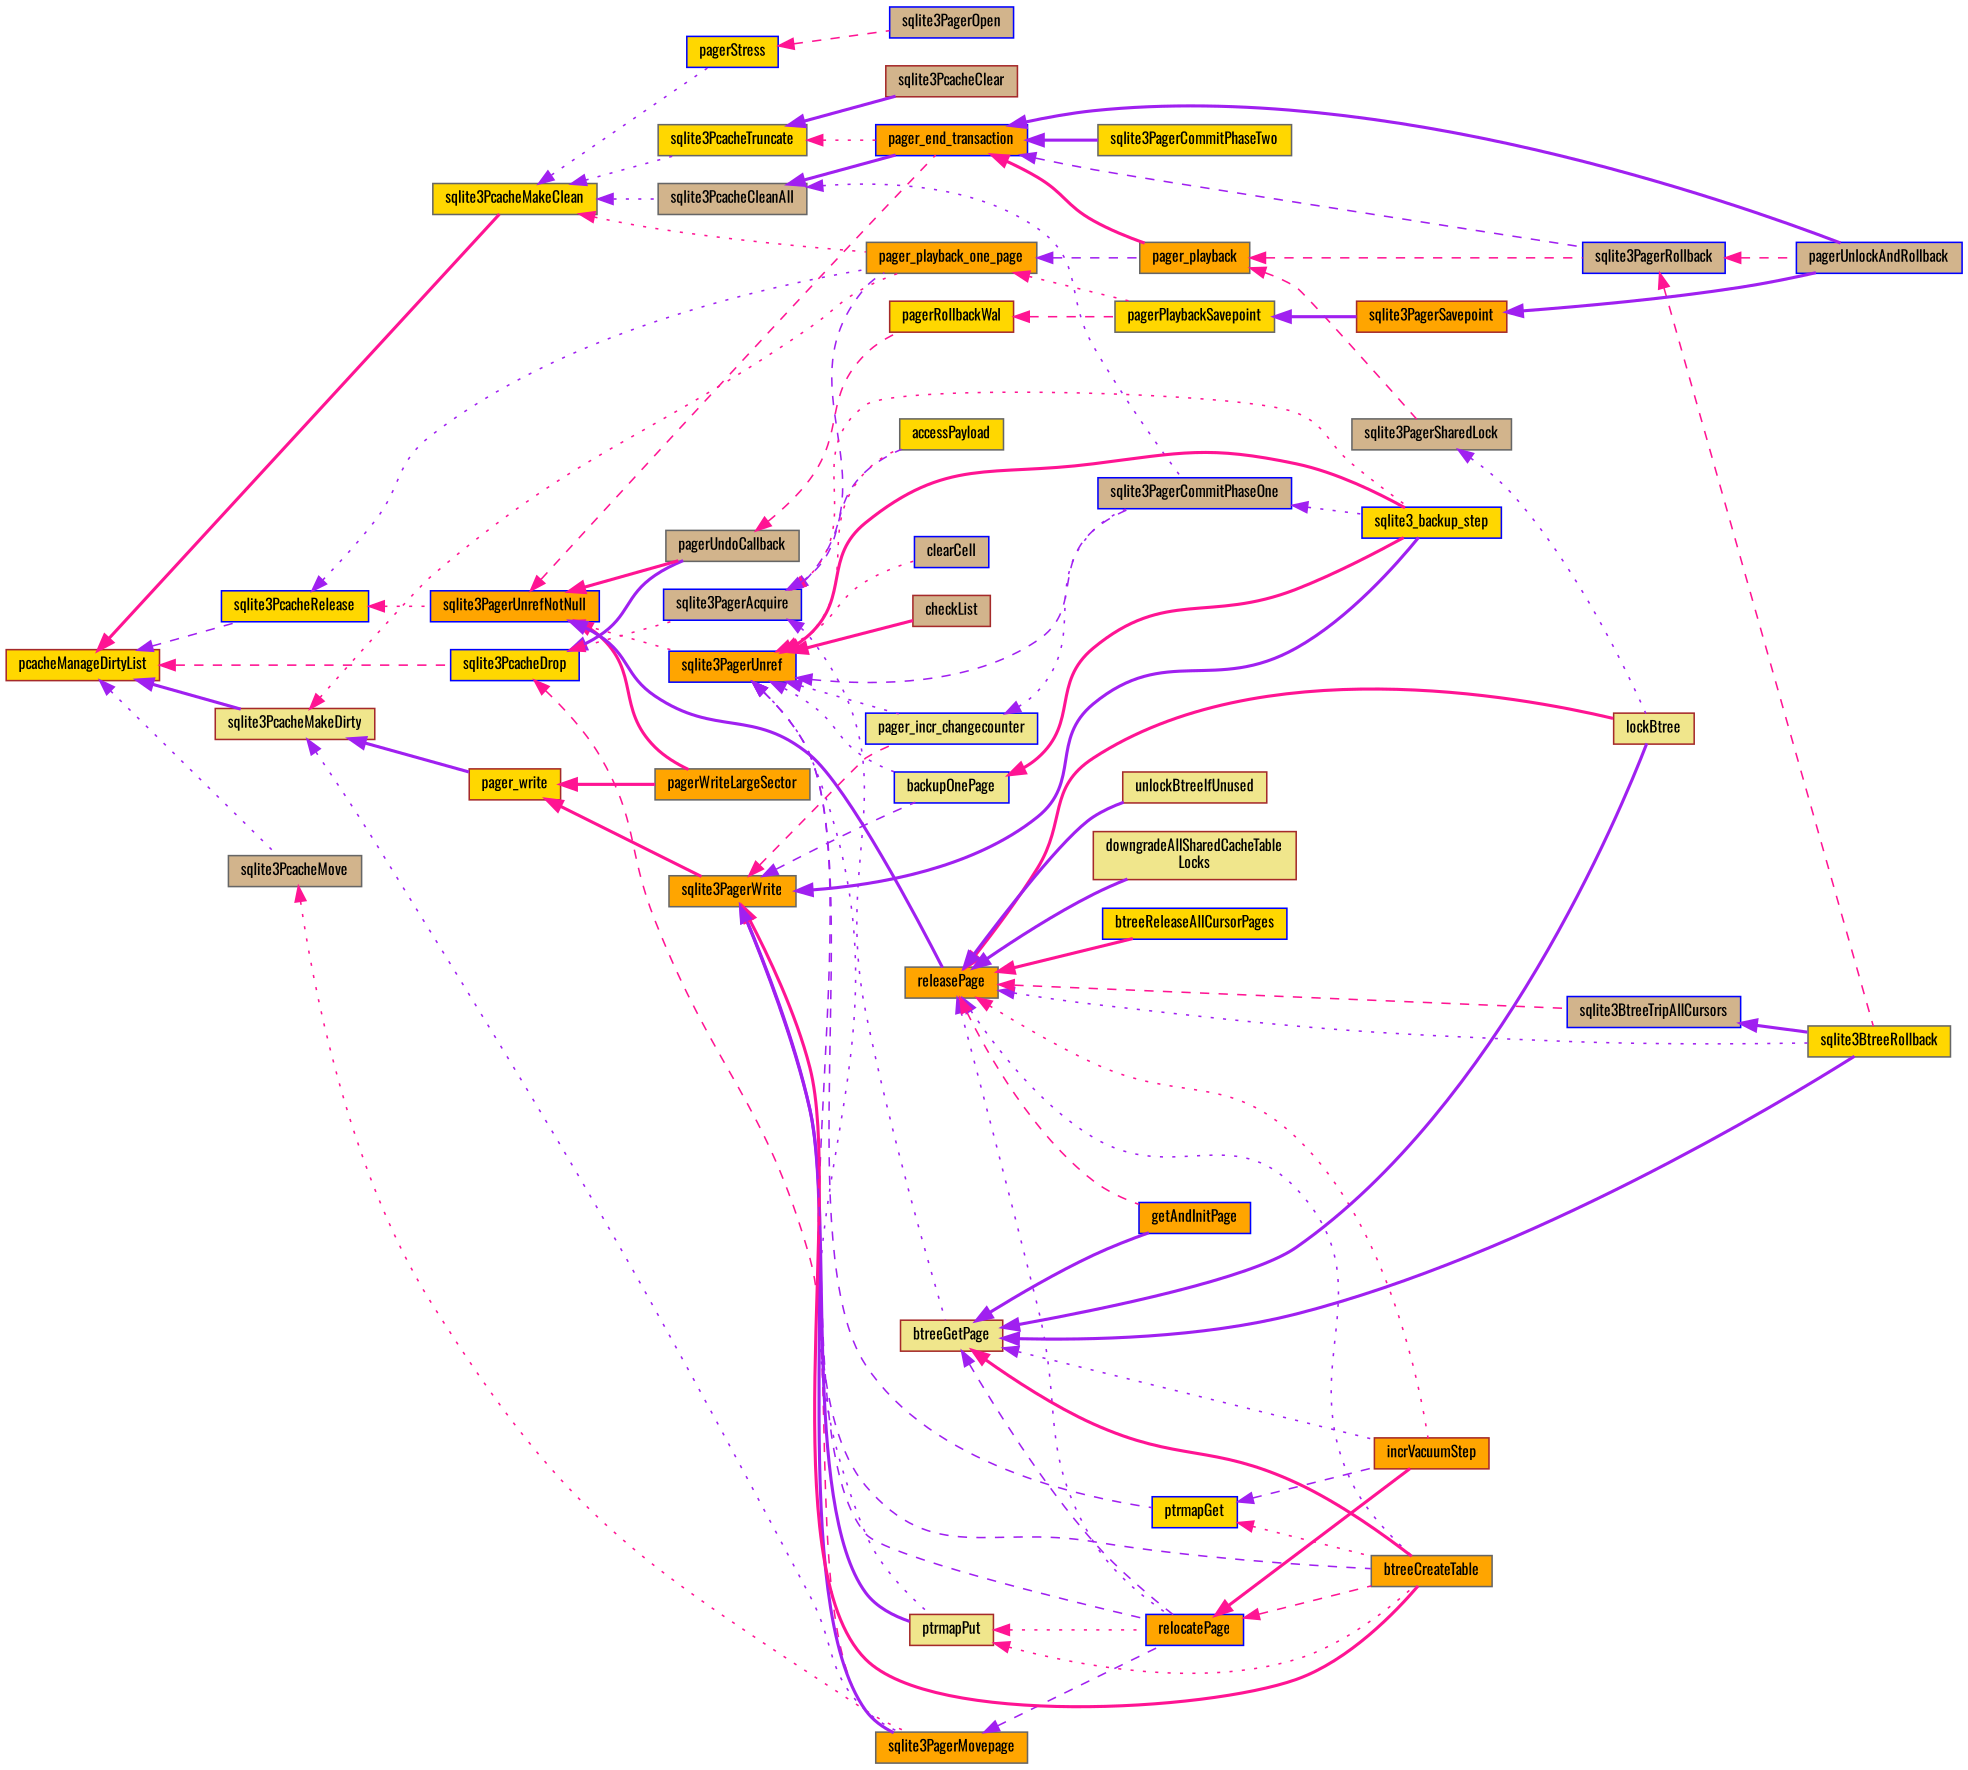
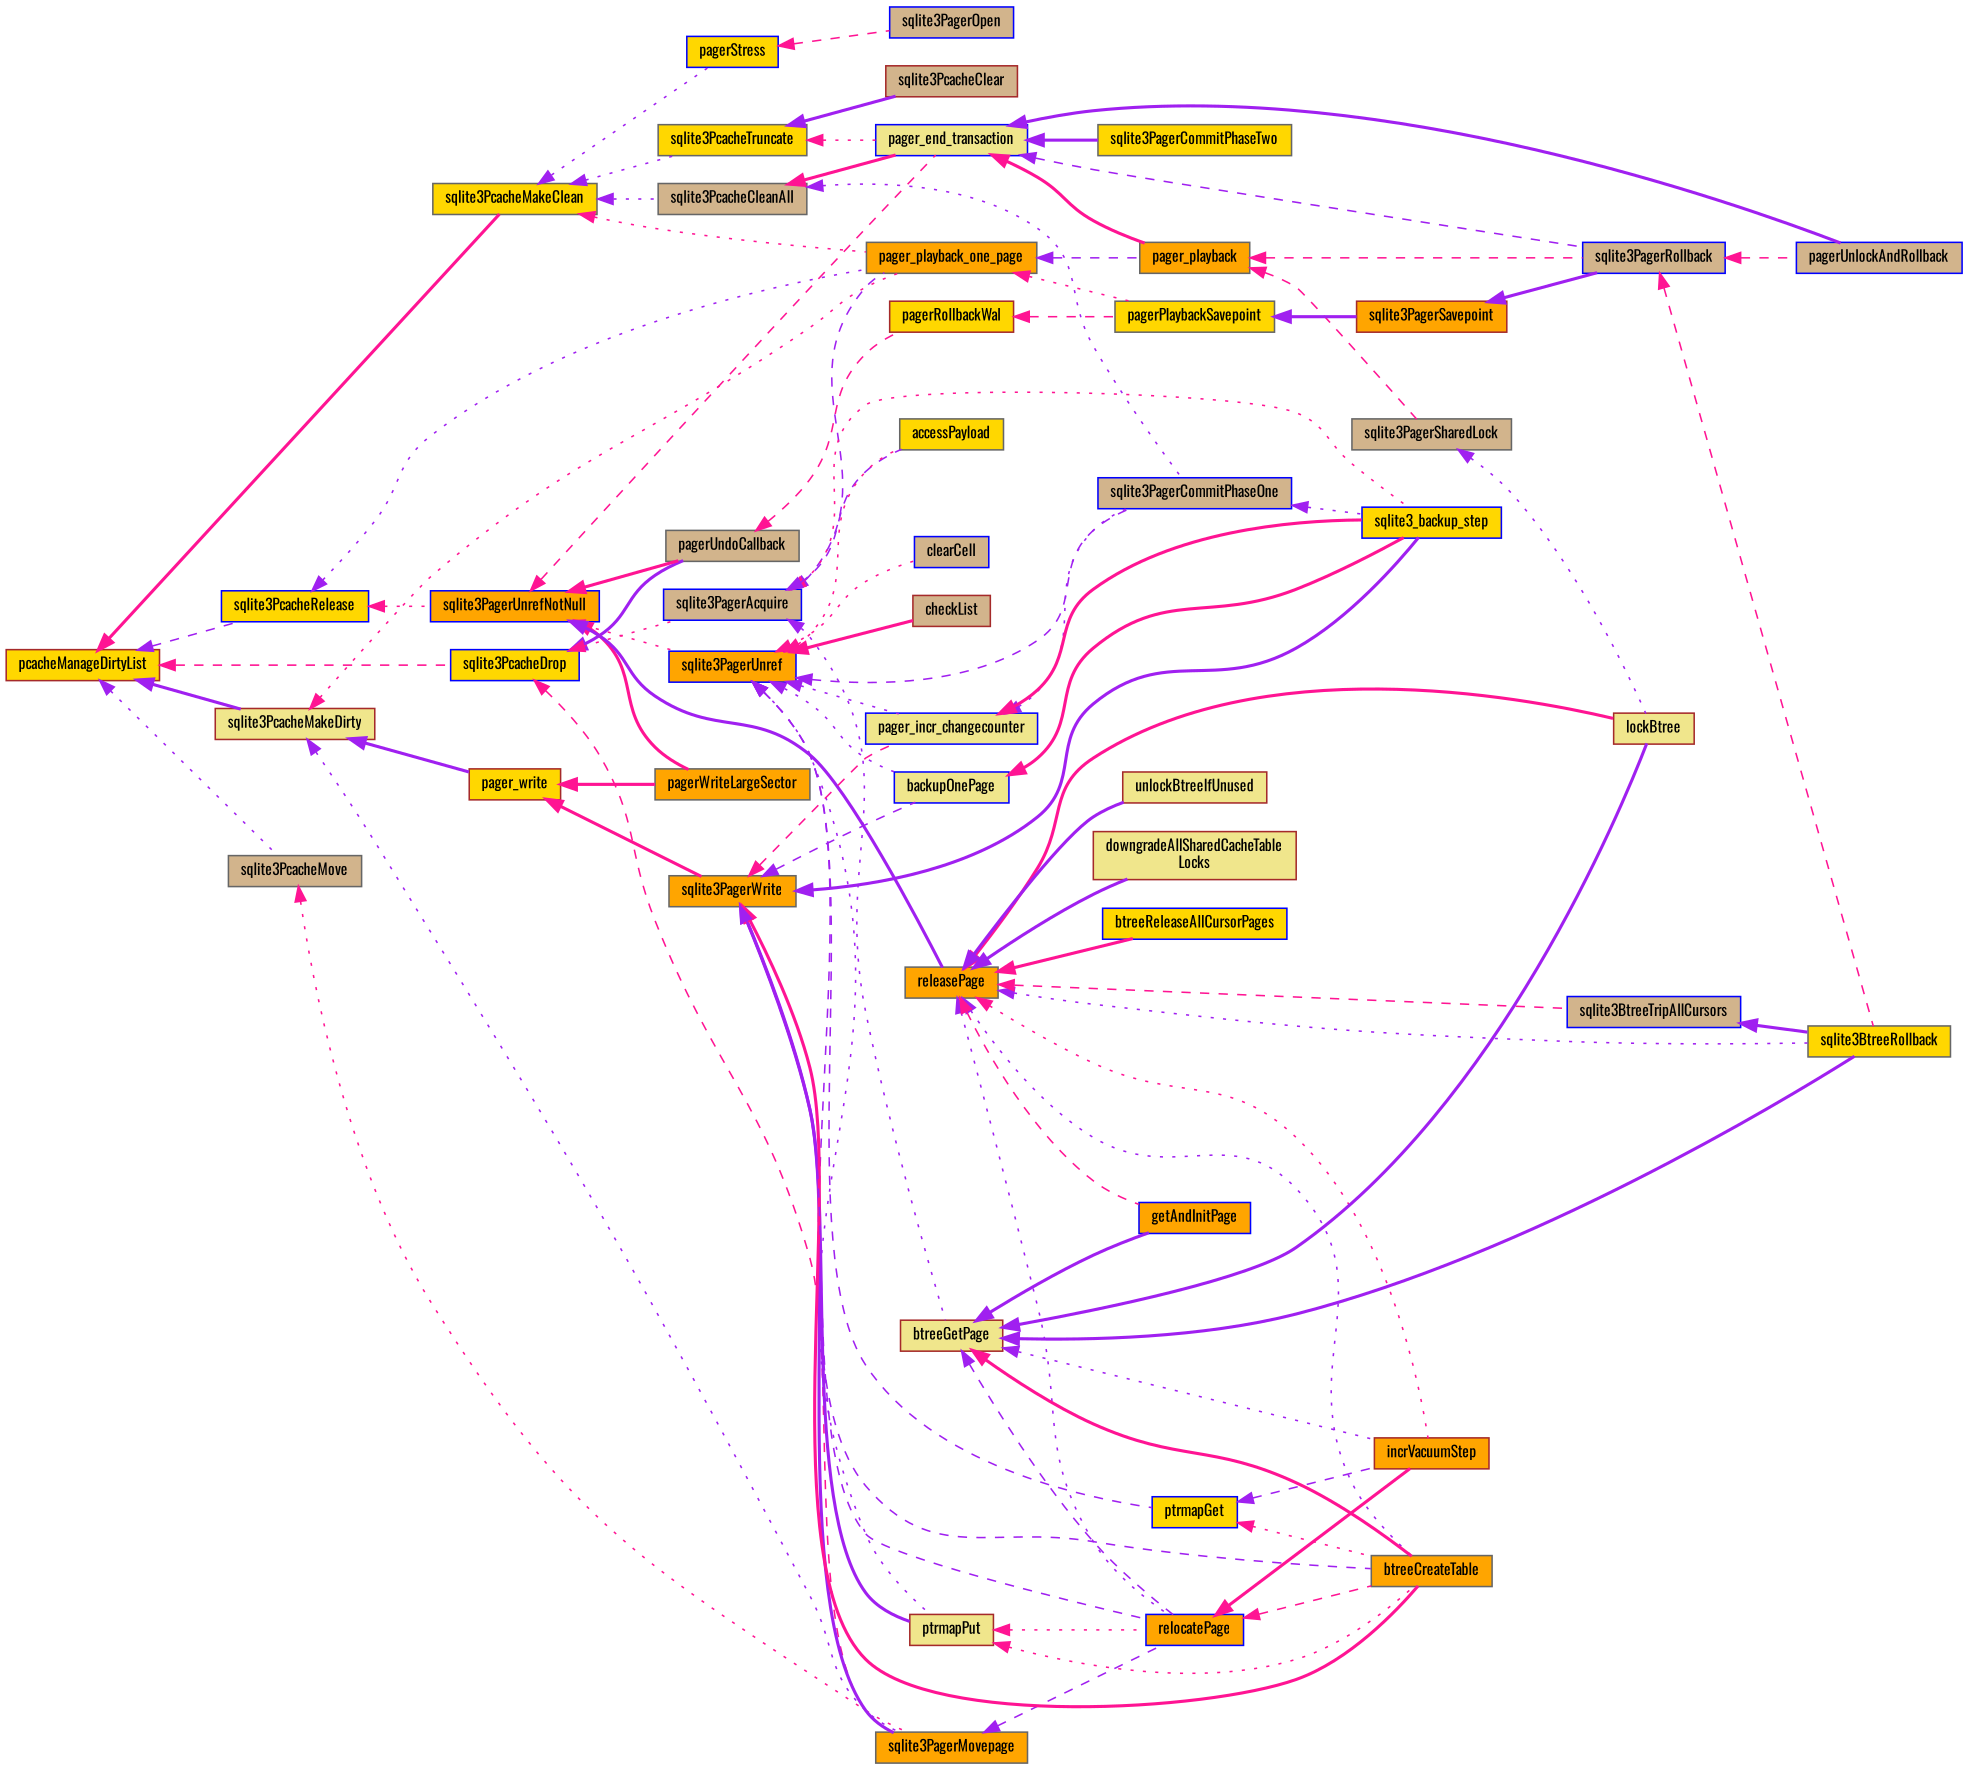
(952, 140) -> (952, 140)
(850, 168) -> (850, 168)
(1677, 296) -> (1550, 285)
(1062, 467) -> (1152, 557)
